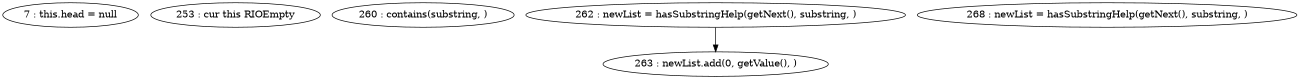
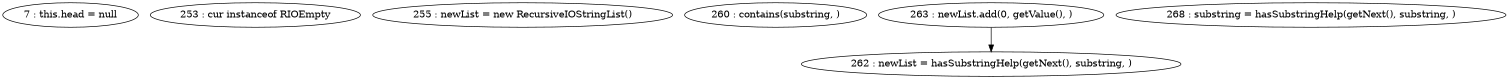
(236, 15) -> (255, 15)
none -> (523, 15)
(1107, 15) -> (1311, 15)
(716, 36) -> (991, 36)
